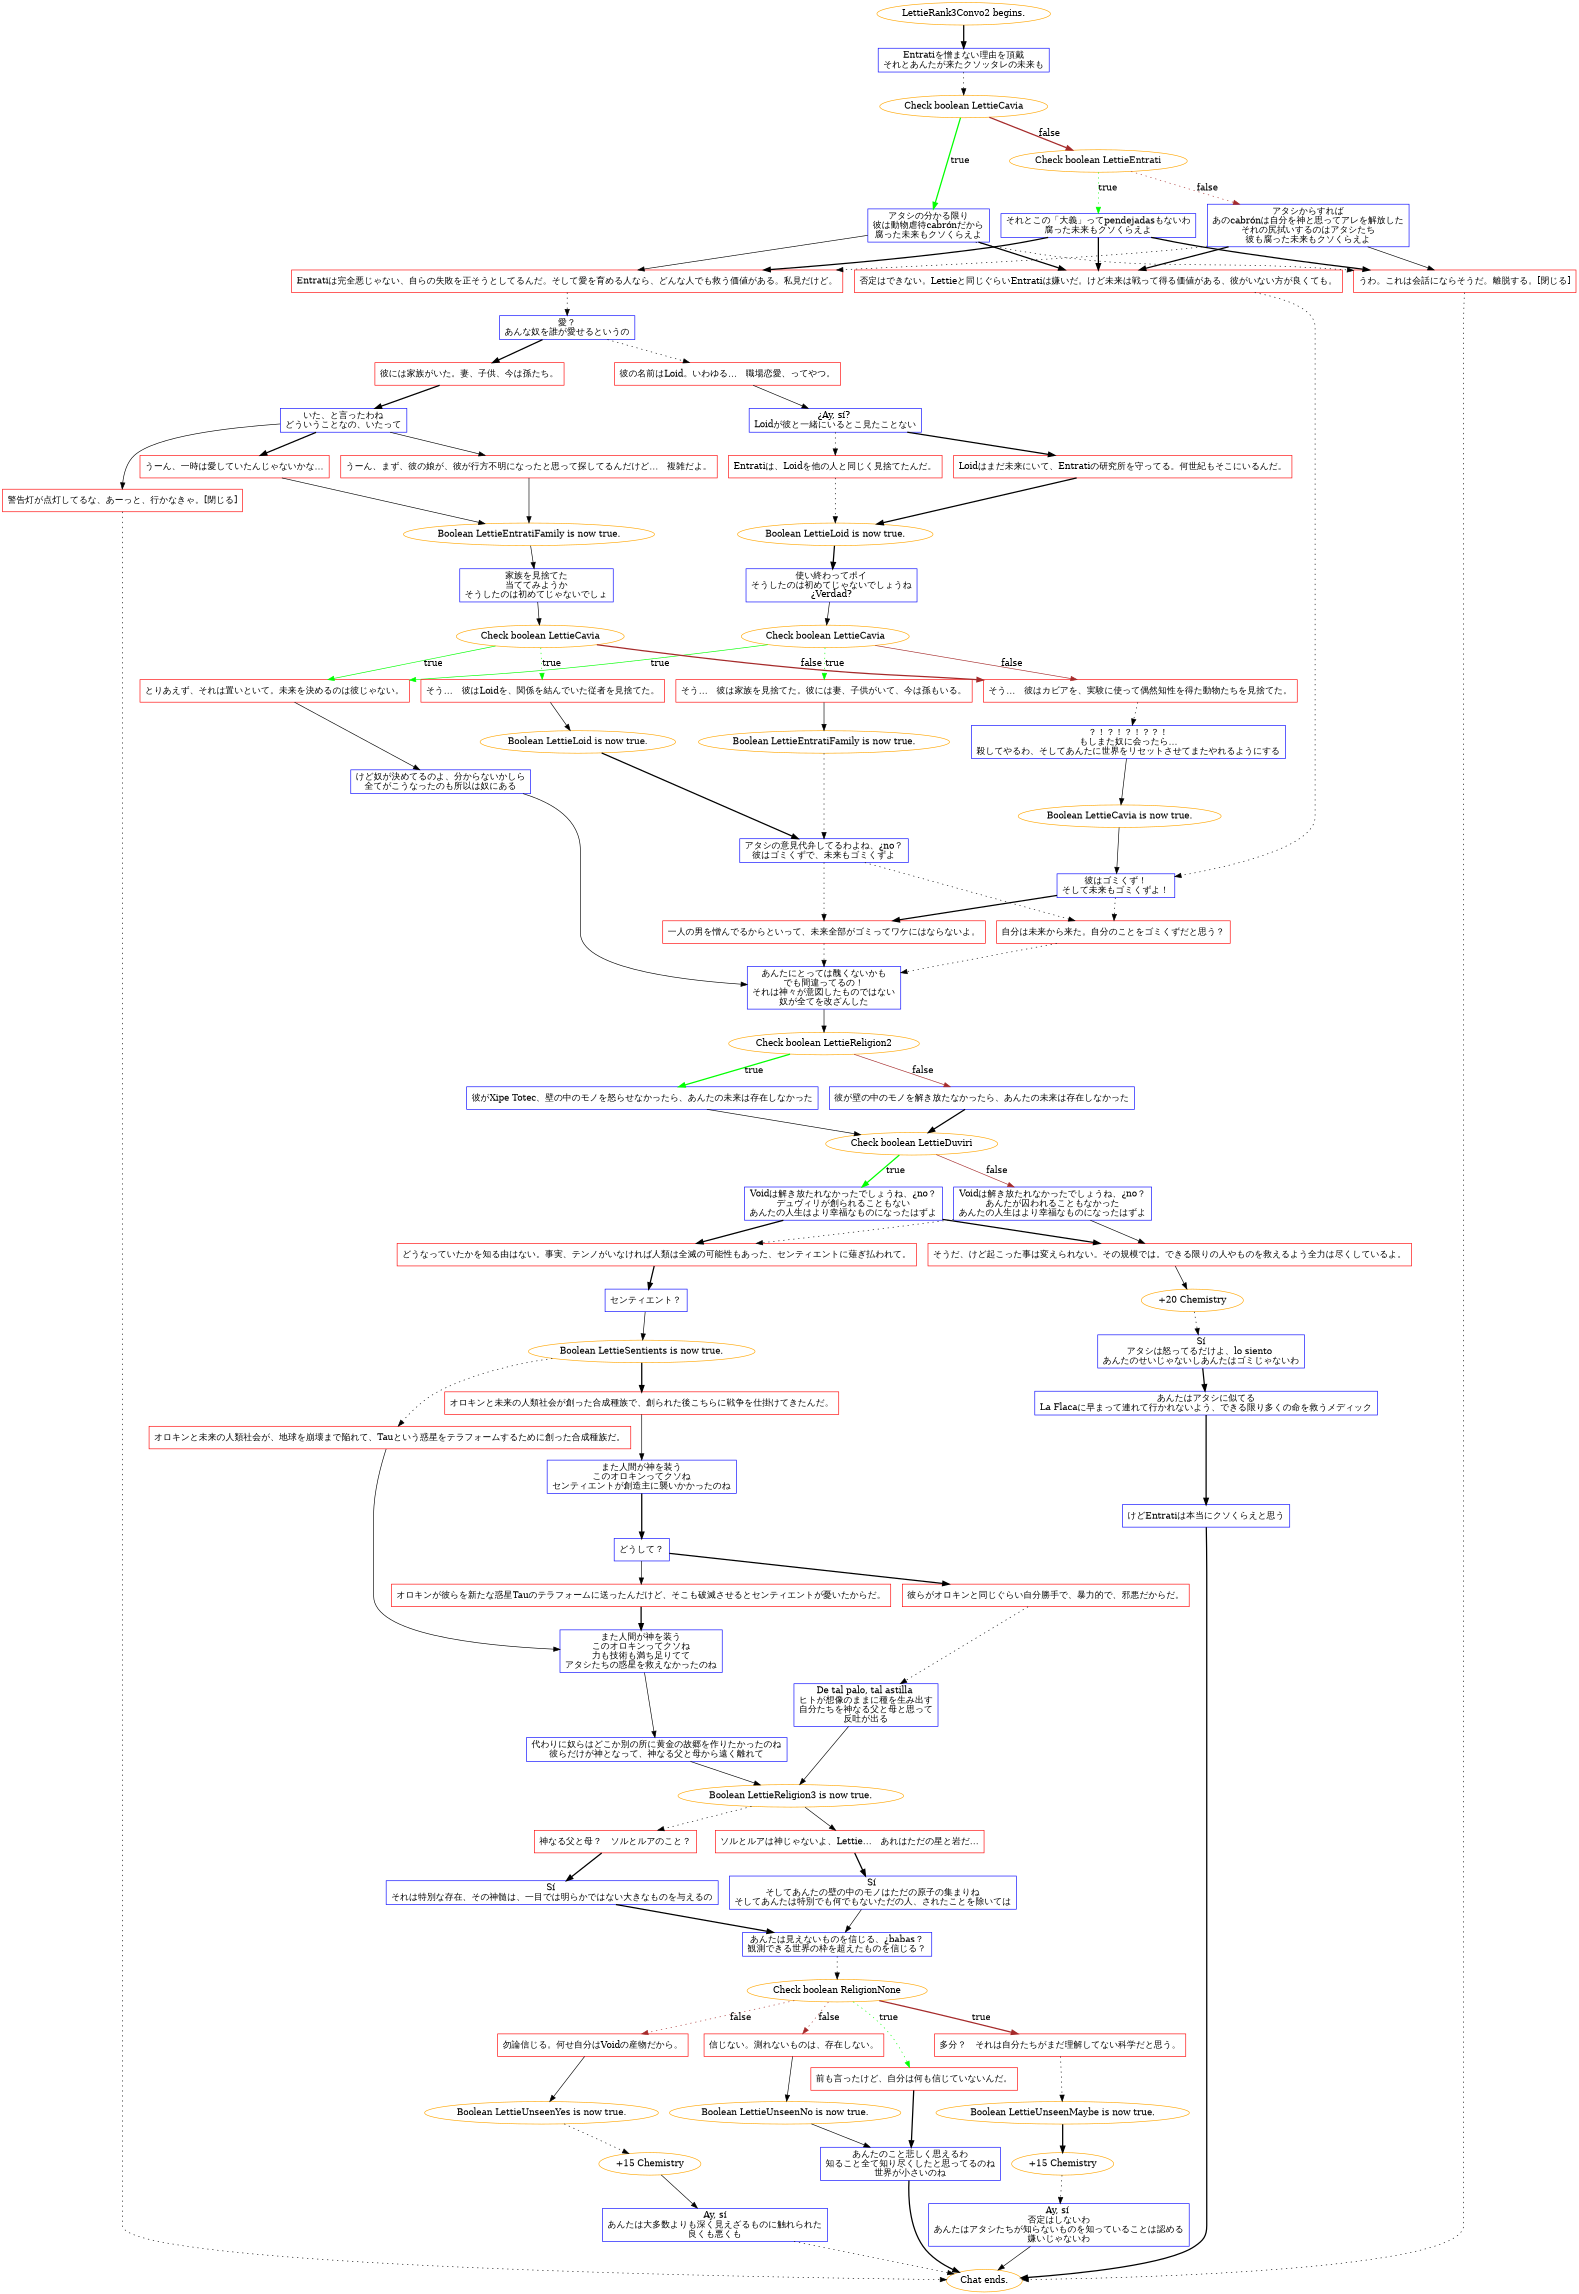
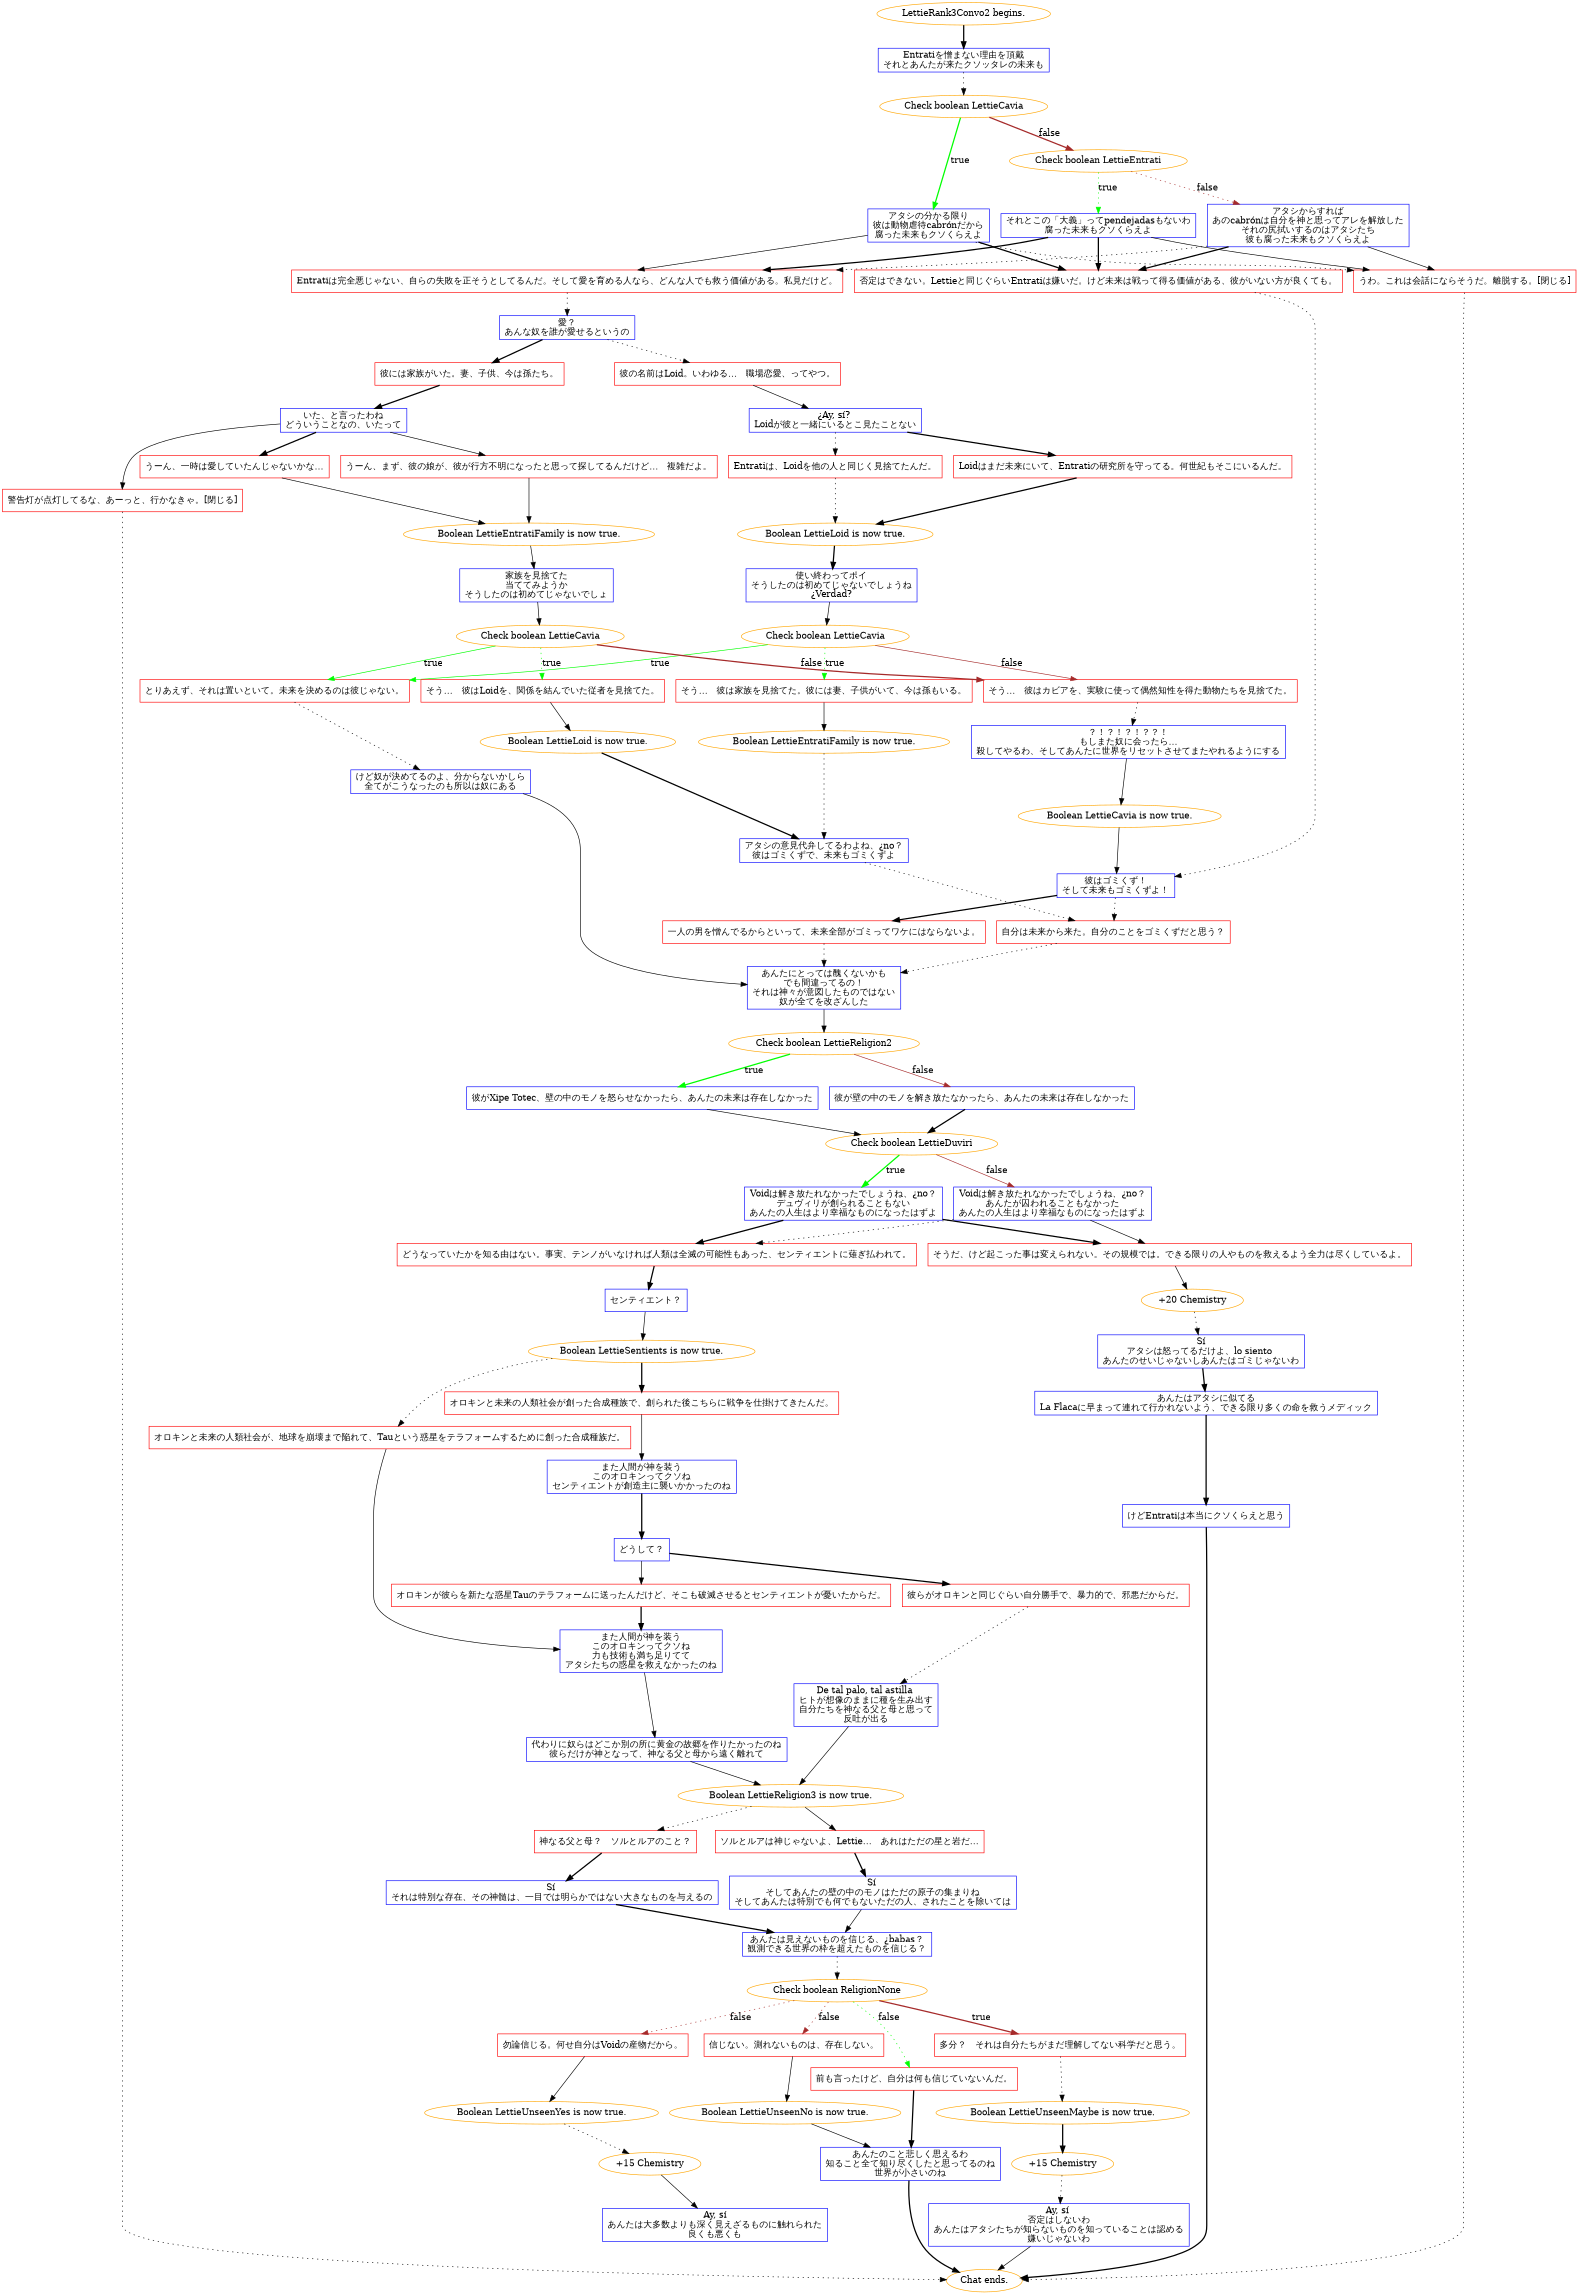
(1257, 255) -> (1257, 255)
(354, 735) -> (354, 735)
(824, 888) -> none
(889, 2018) -> (889, 2018)
(871, 2257) -> none
